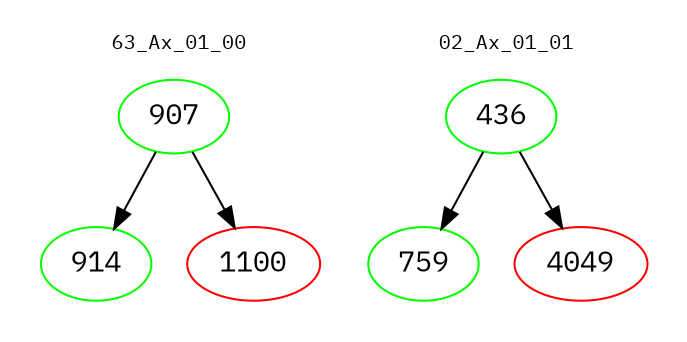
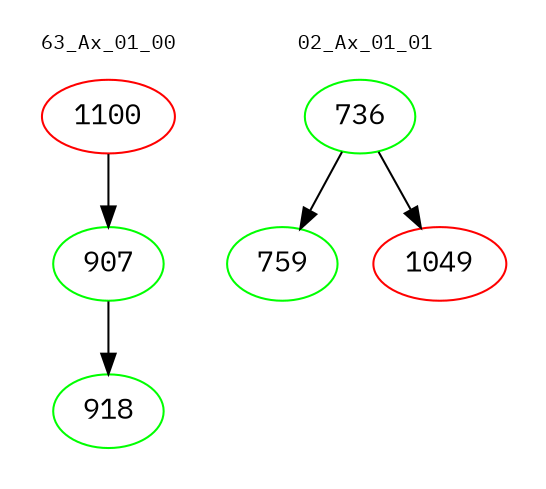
(501, 117) -> (360, 117)
(208, 181) -> (108, 180)
(96, 264) -> (108, 411)
(581, 264) -> (440, 264)
